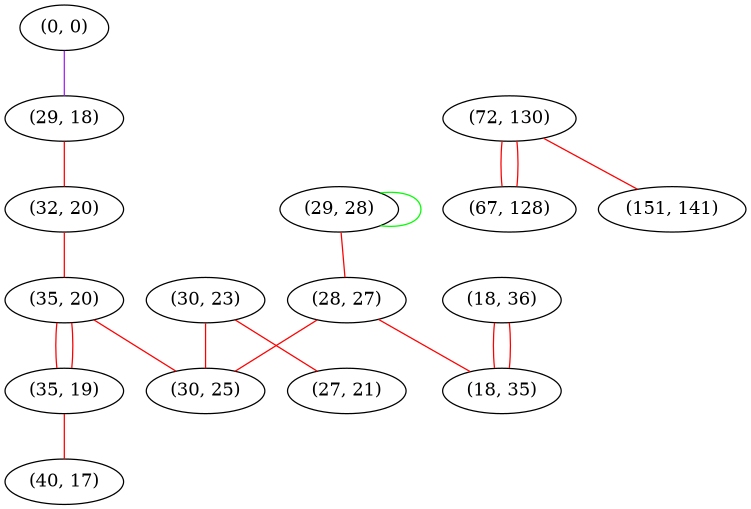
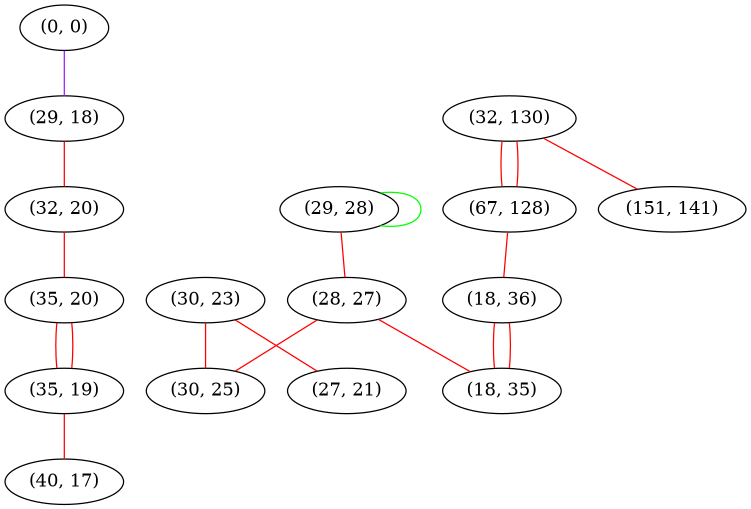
(509, 119) -> (509, 119)
none -> (506, 255)
(135, 346) -> none
